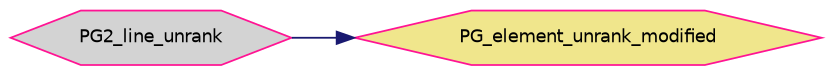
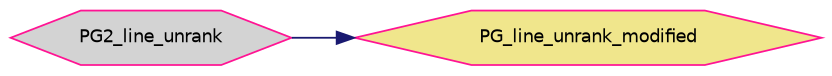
(588, 38) -> (588, 38)
